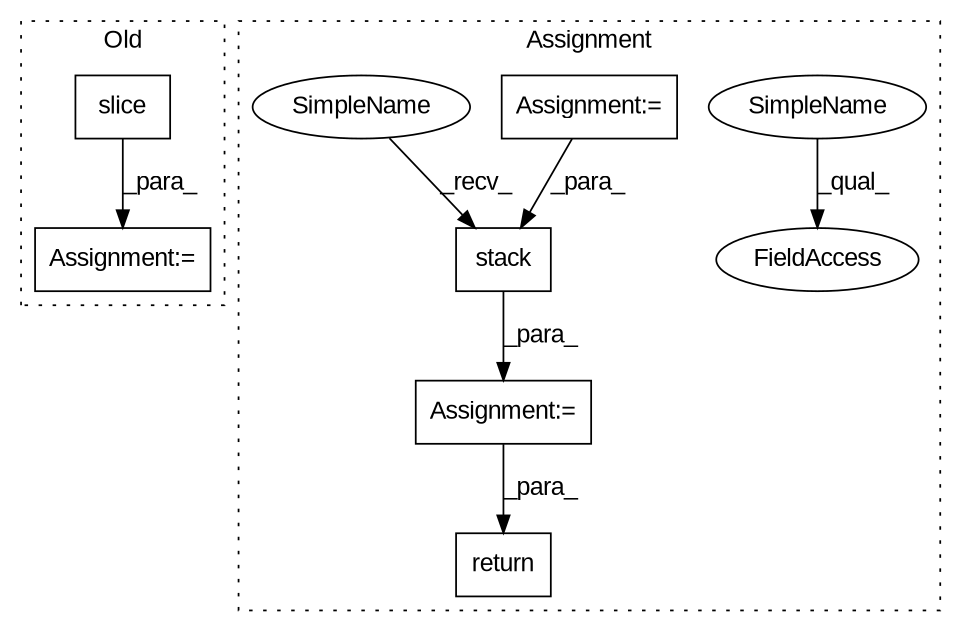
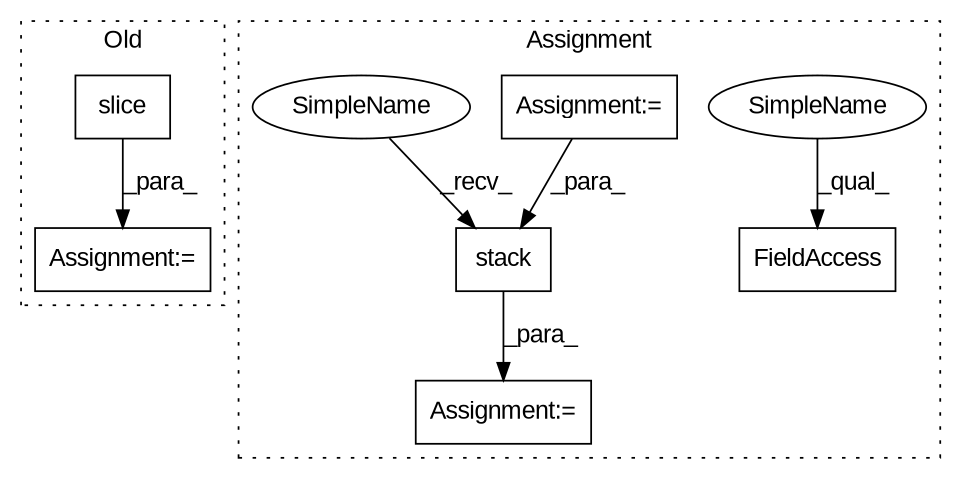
(817, 260) -> (817, 260)
(503, 565) -> none
